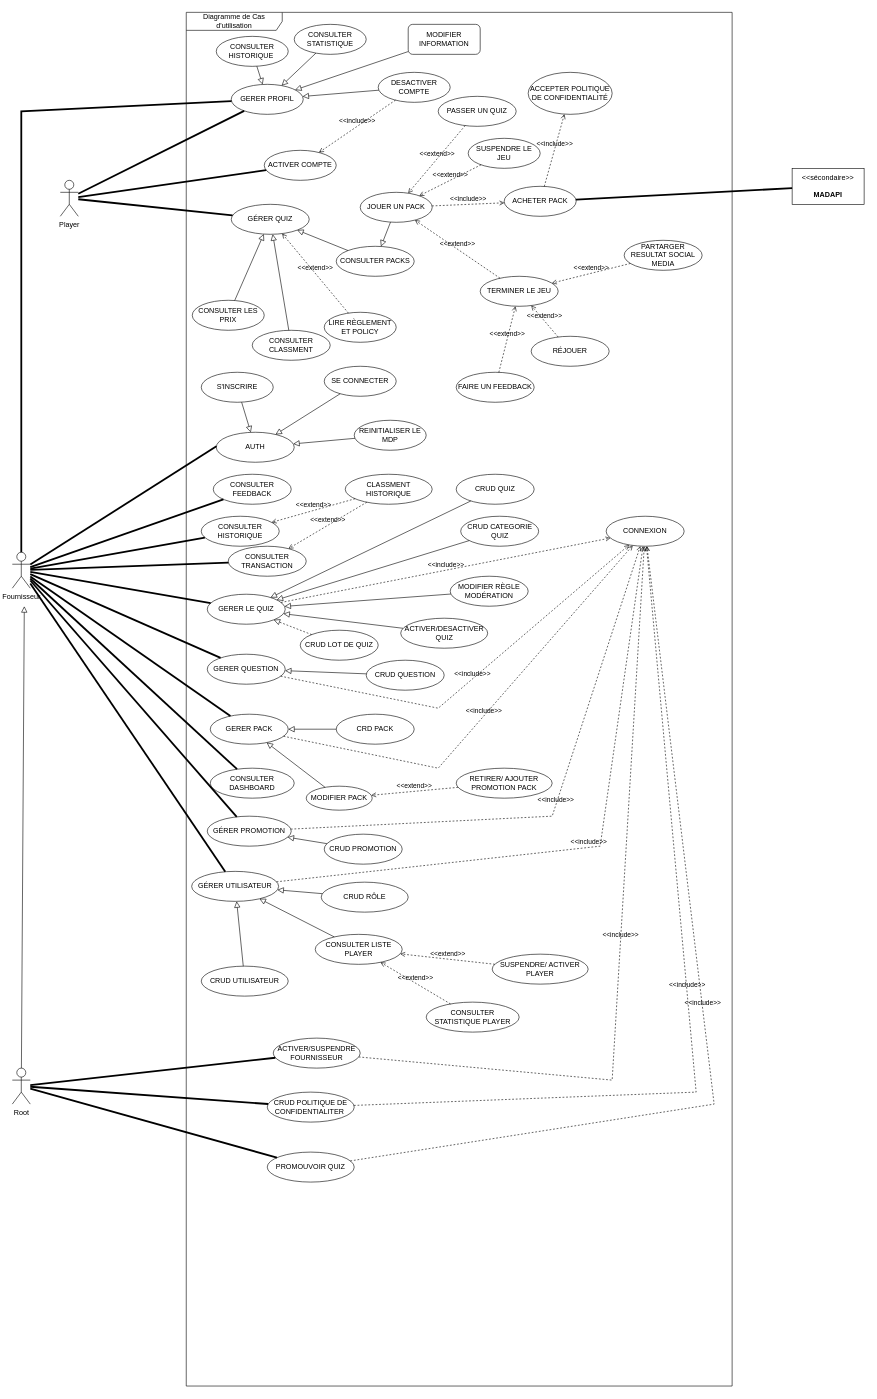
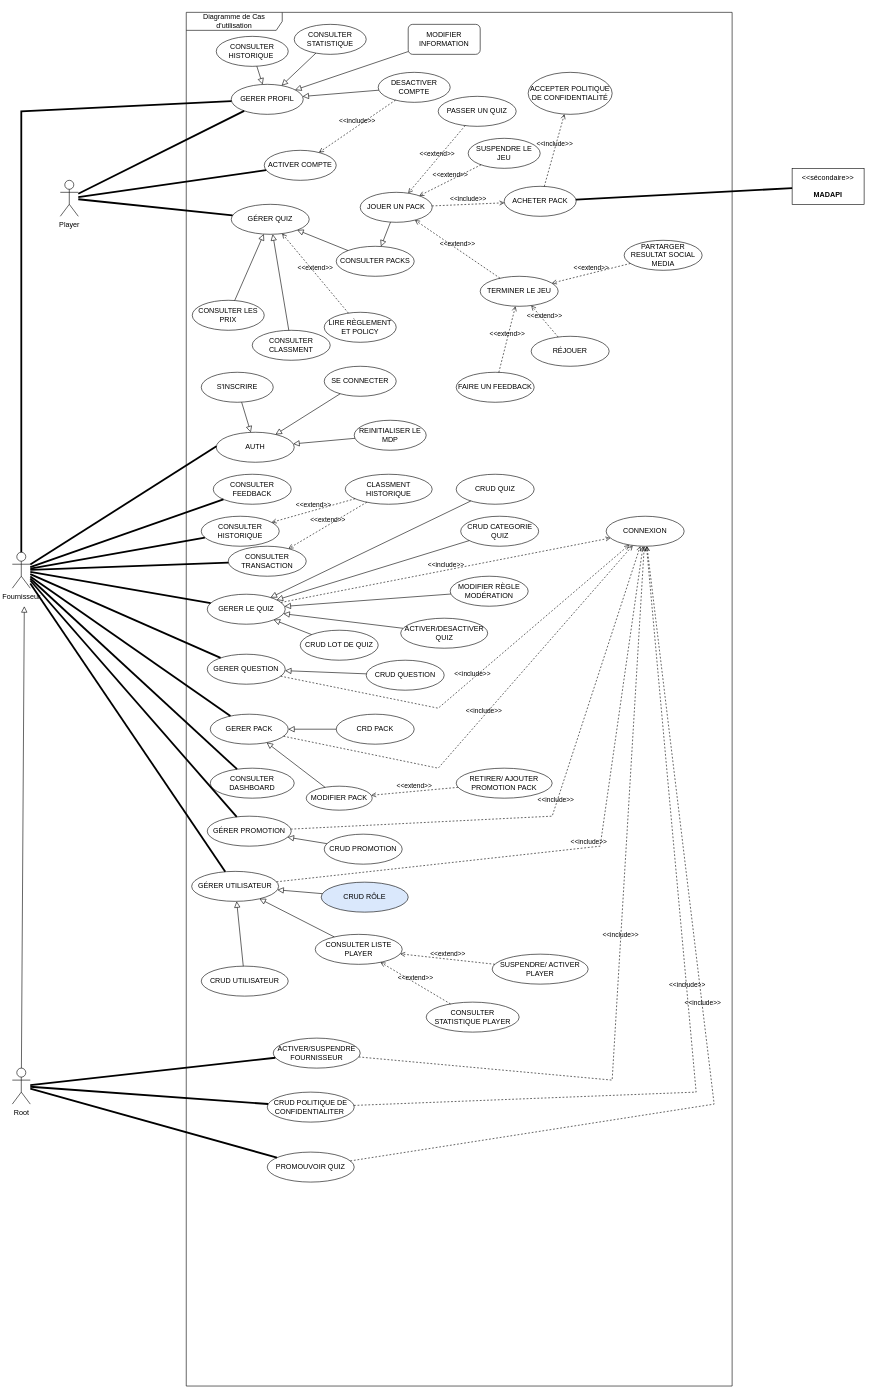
(296, 628) -> (296, 628)
(365, 897) -> (365, 897)
